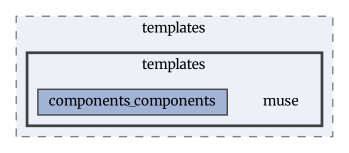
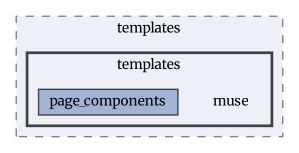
(133, 102) -> (108, 102)
